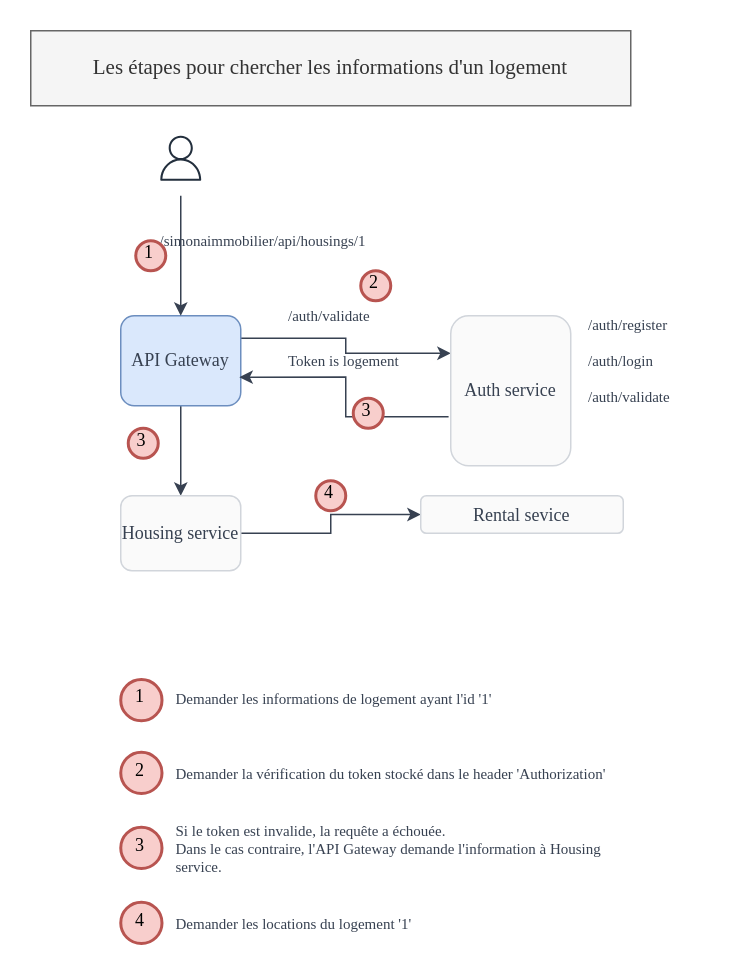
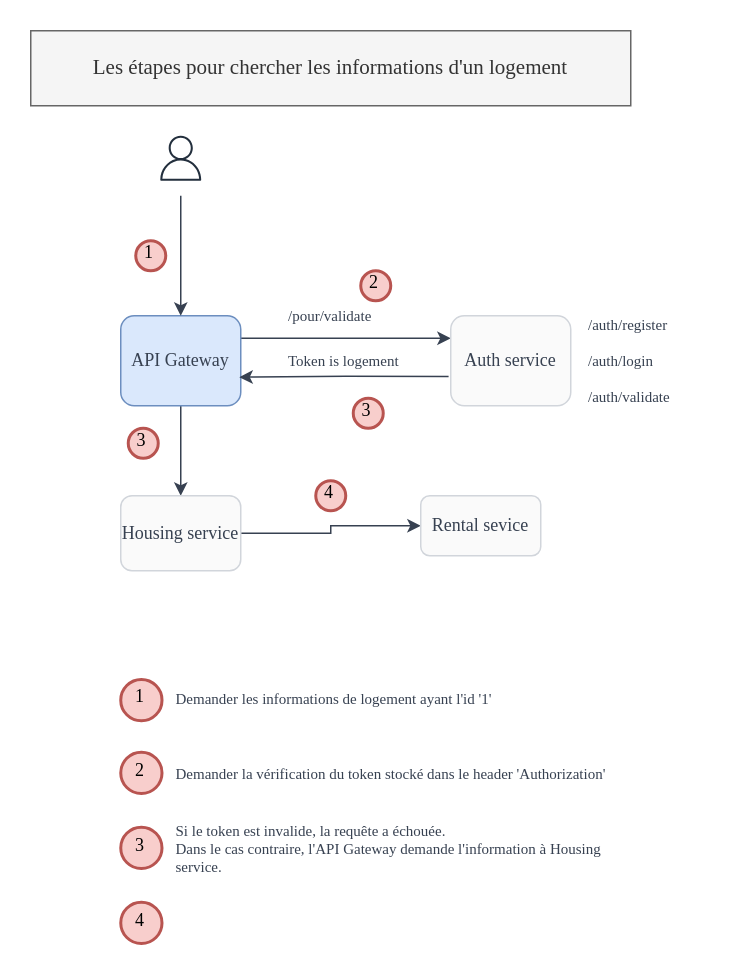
(263, 241) -> none
(344, 316) -> (344, 316)
(511, 391) -> (511, 361)
(522, 515) -> (481, 526)
(410, 923) -> none
